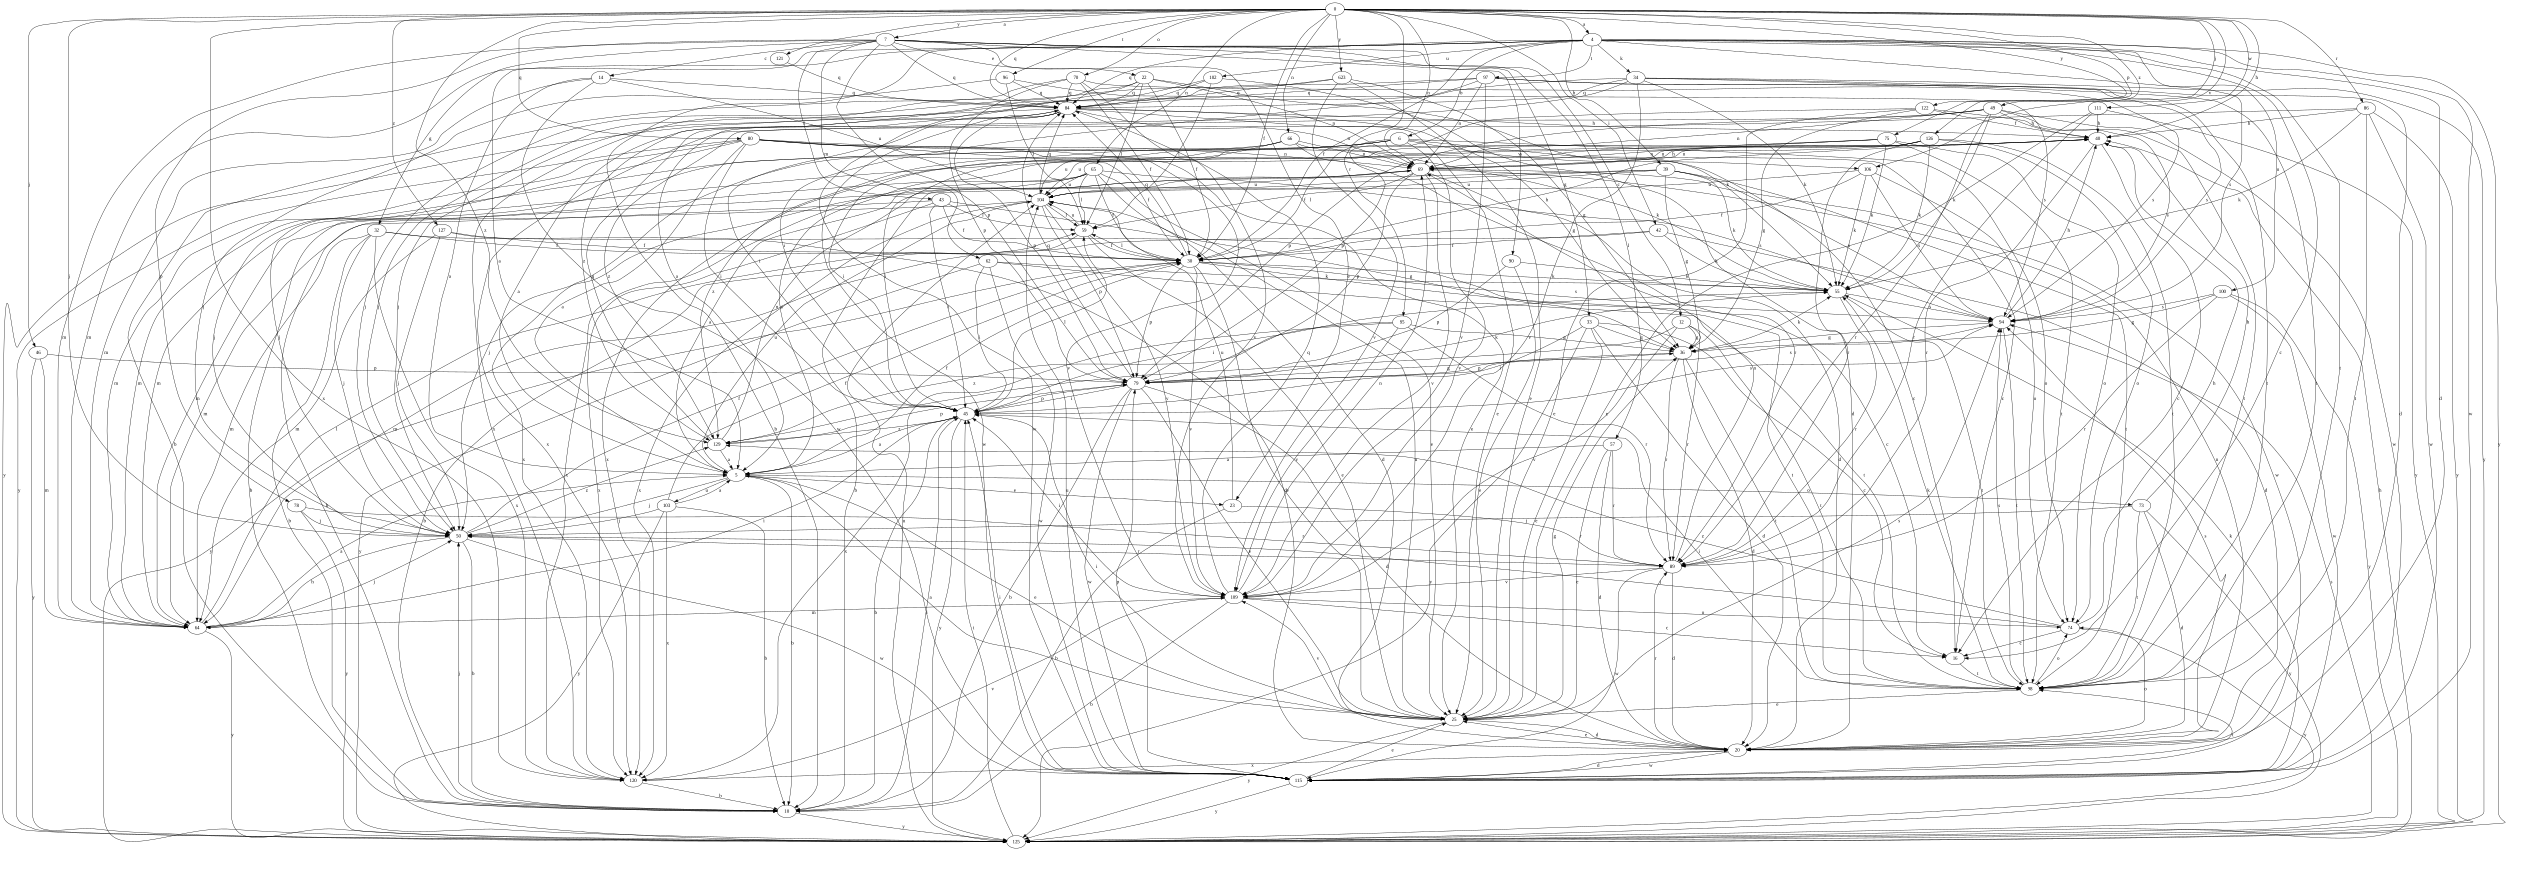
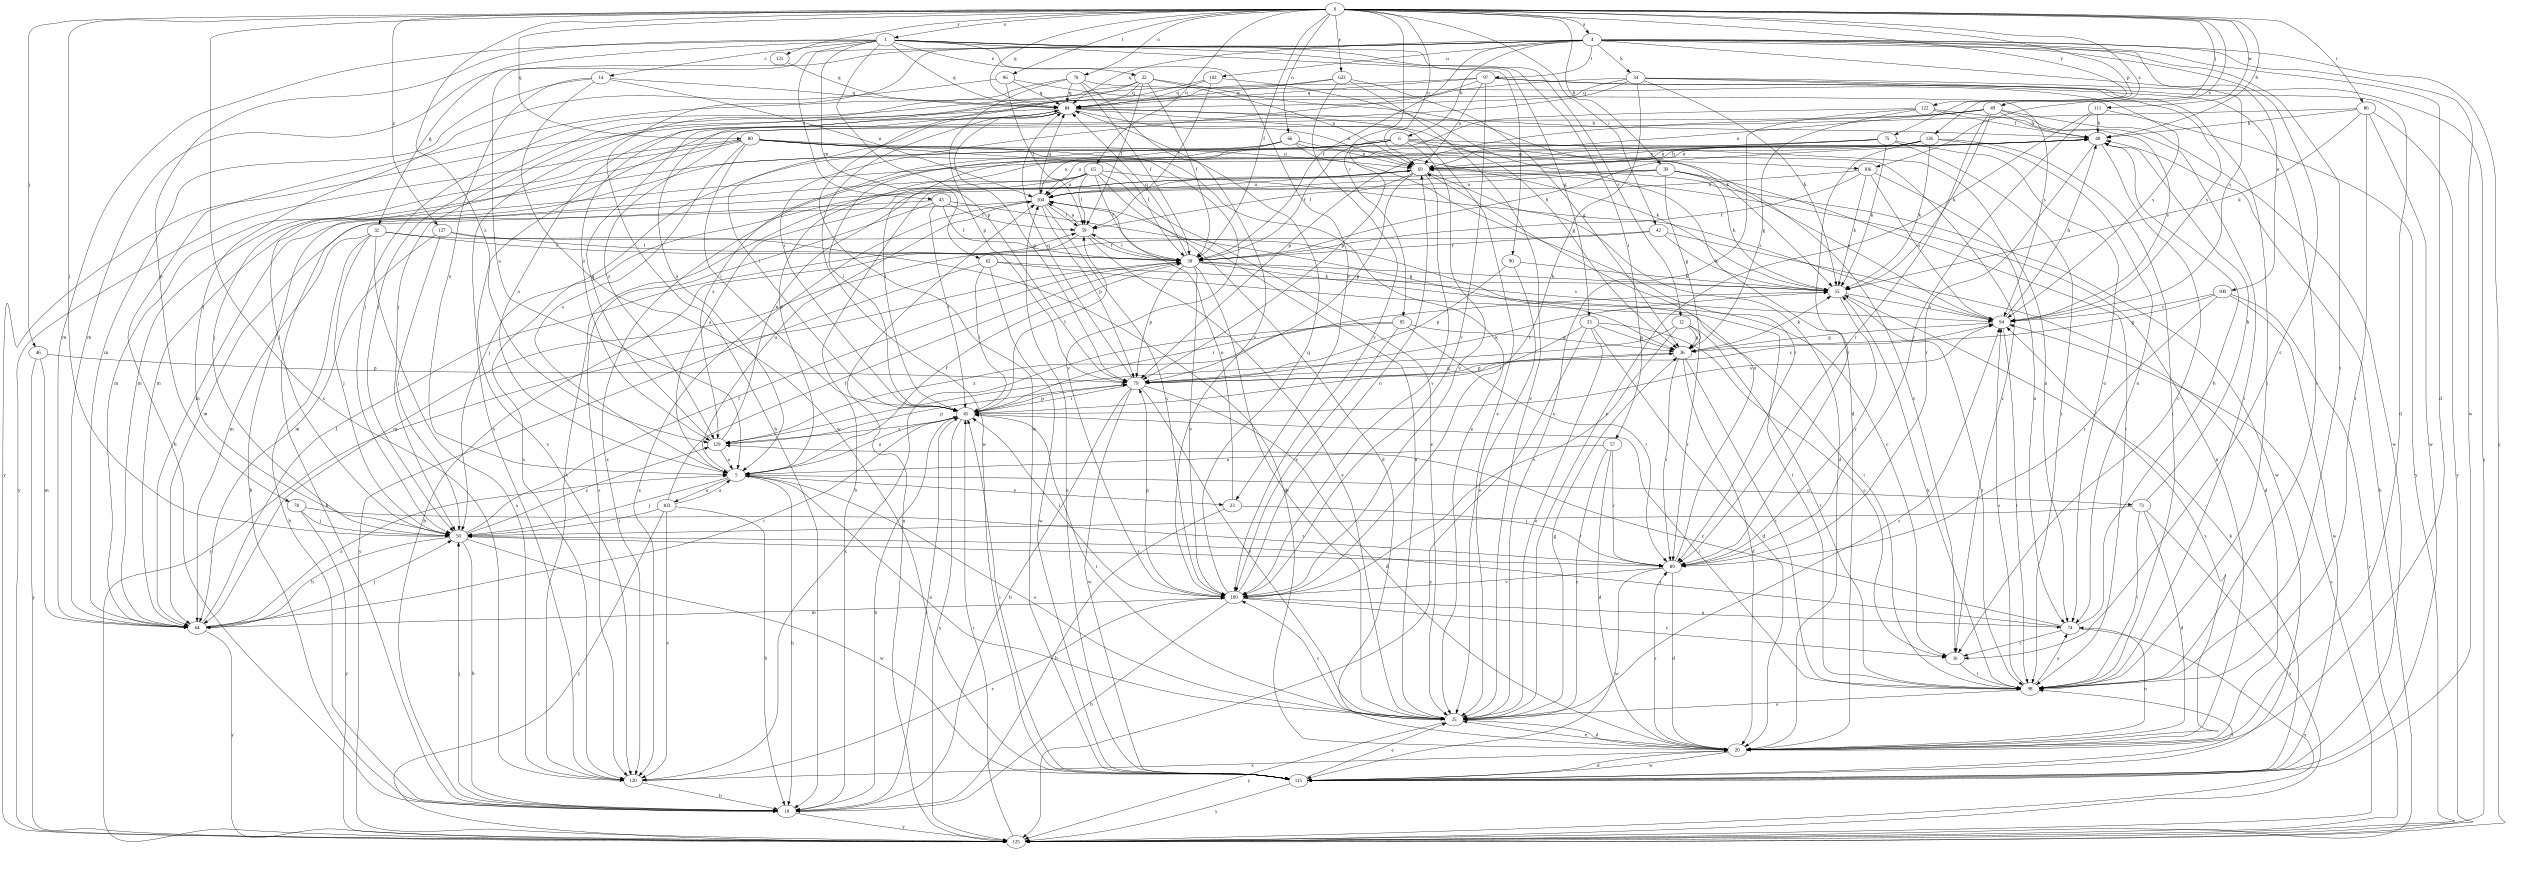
(886, 40) -> (886, 40)
(1141, 641) -> (1145, 520)
